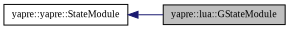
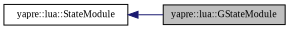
(66, 15) -> (66, 15)
